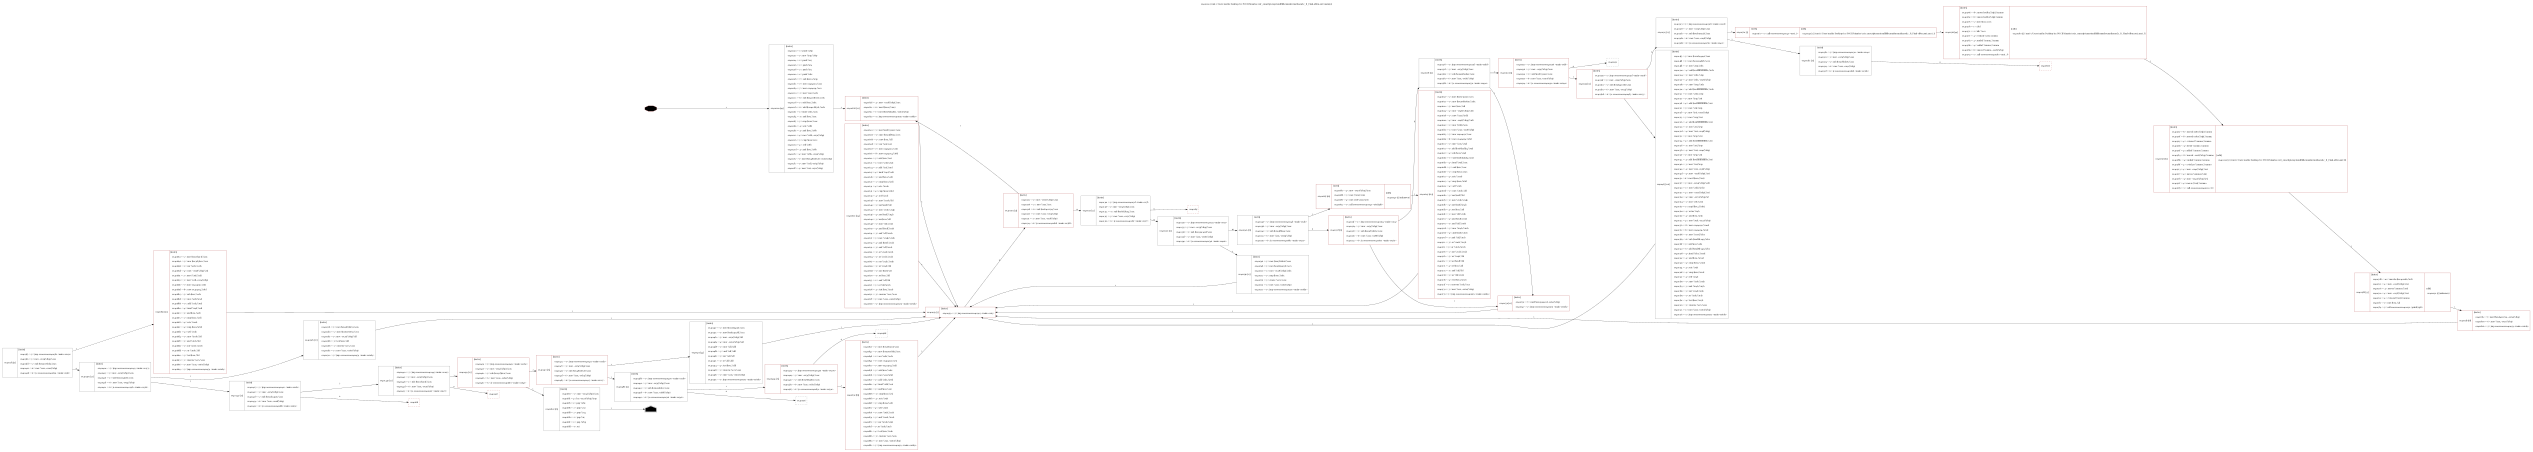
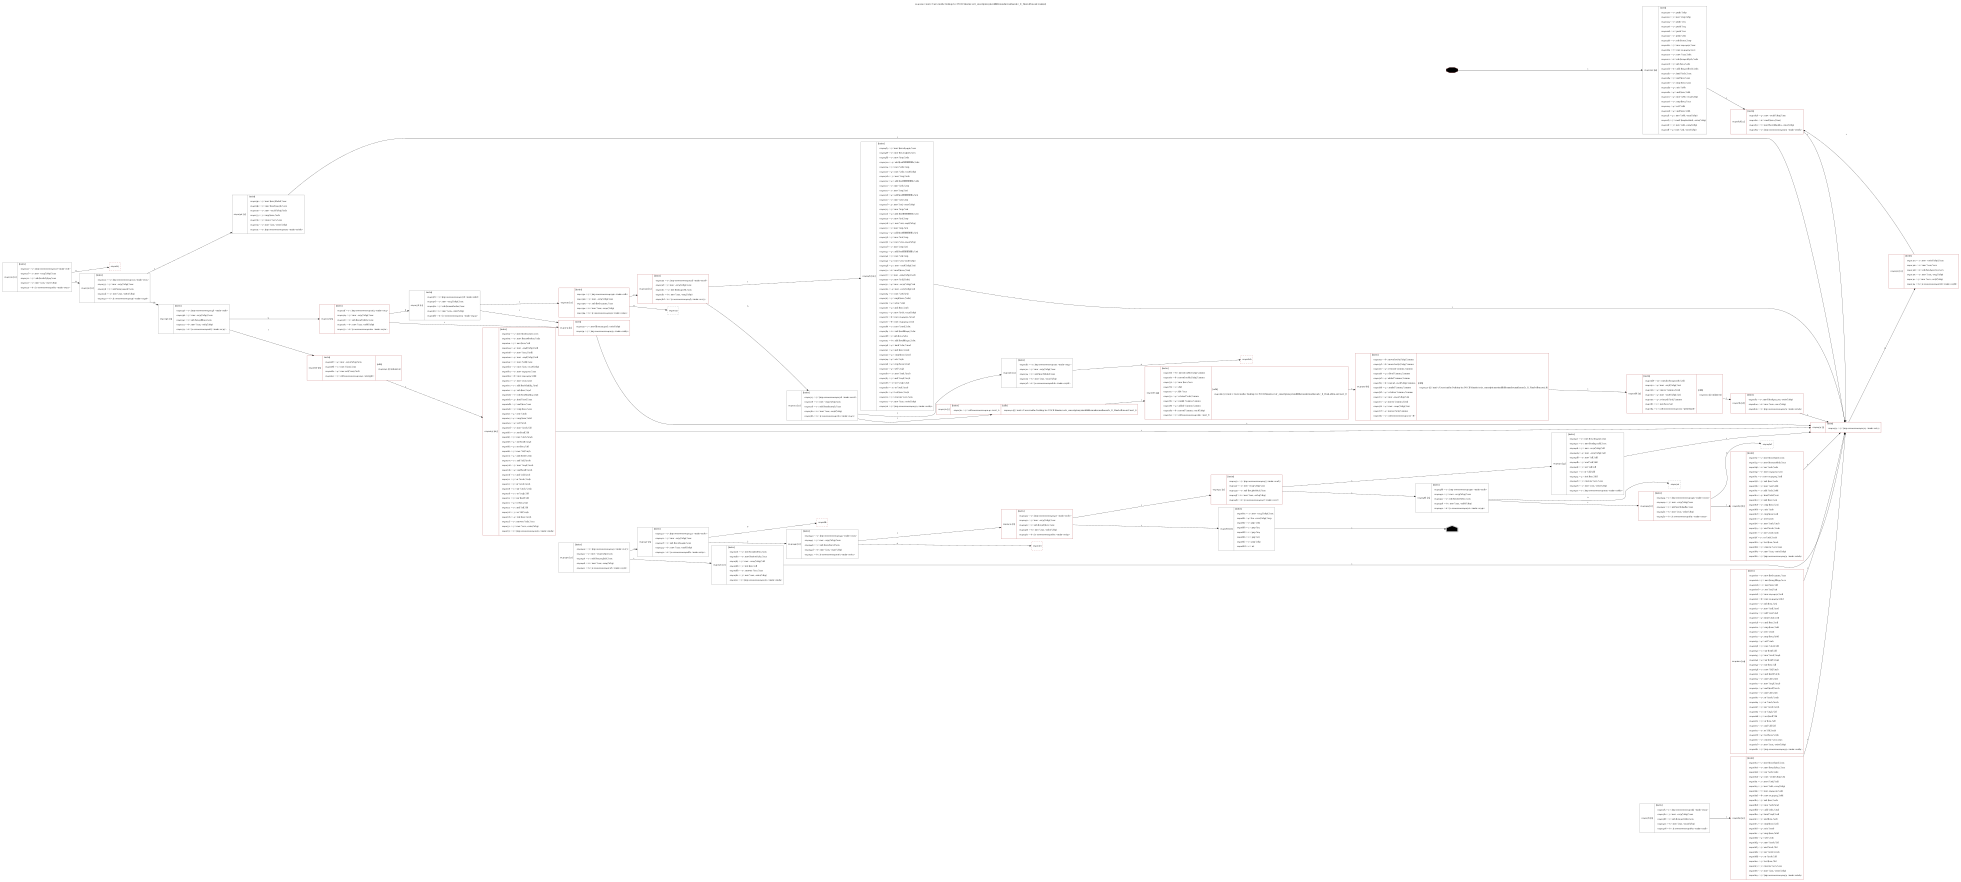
(1076, 211) -> none
(75, 370) -> none
